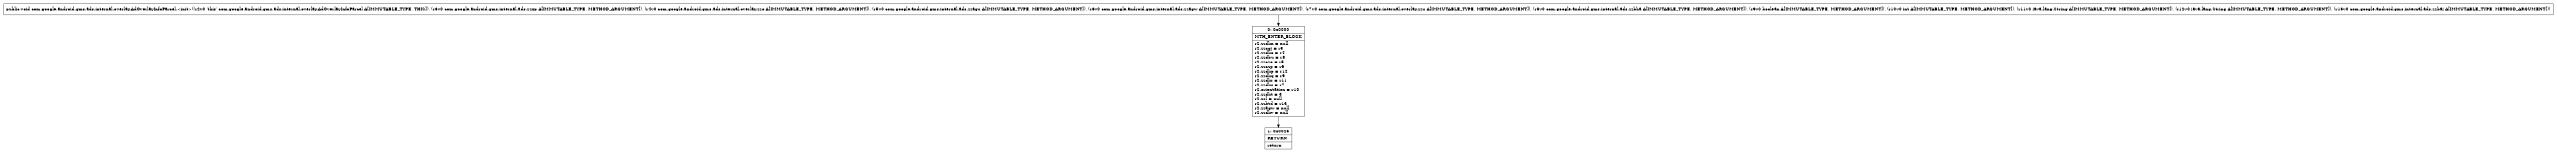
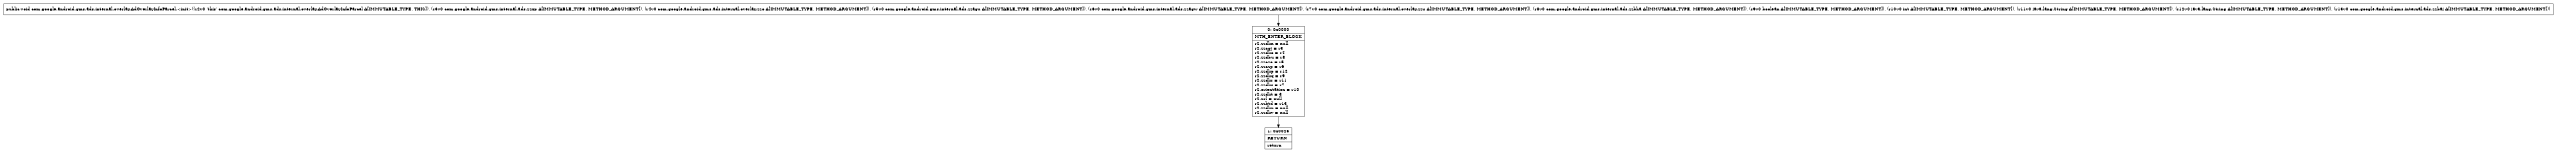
(1272, 108) -> (1272, 108)
